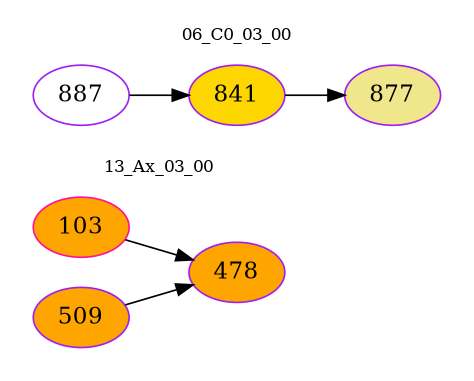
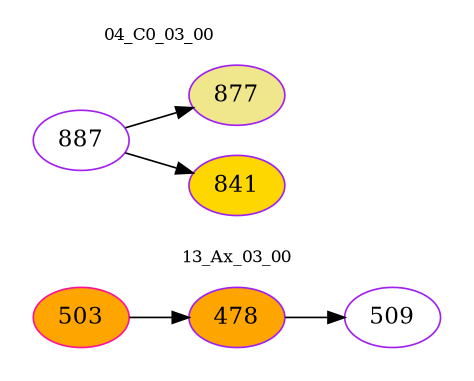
(237, 36) -> (159, 36)
(306, 95) -> (151, 120)
(81, 227) -> (81, 317)
(151, 297) -> (306, 317)
(81, 317) -> (393, 317)
